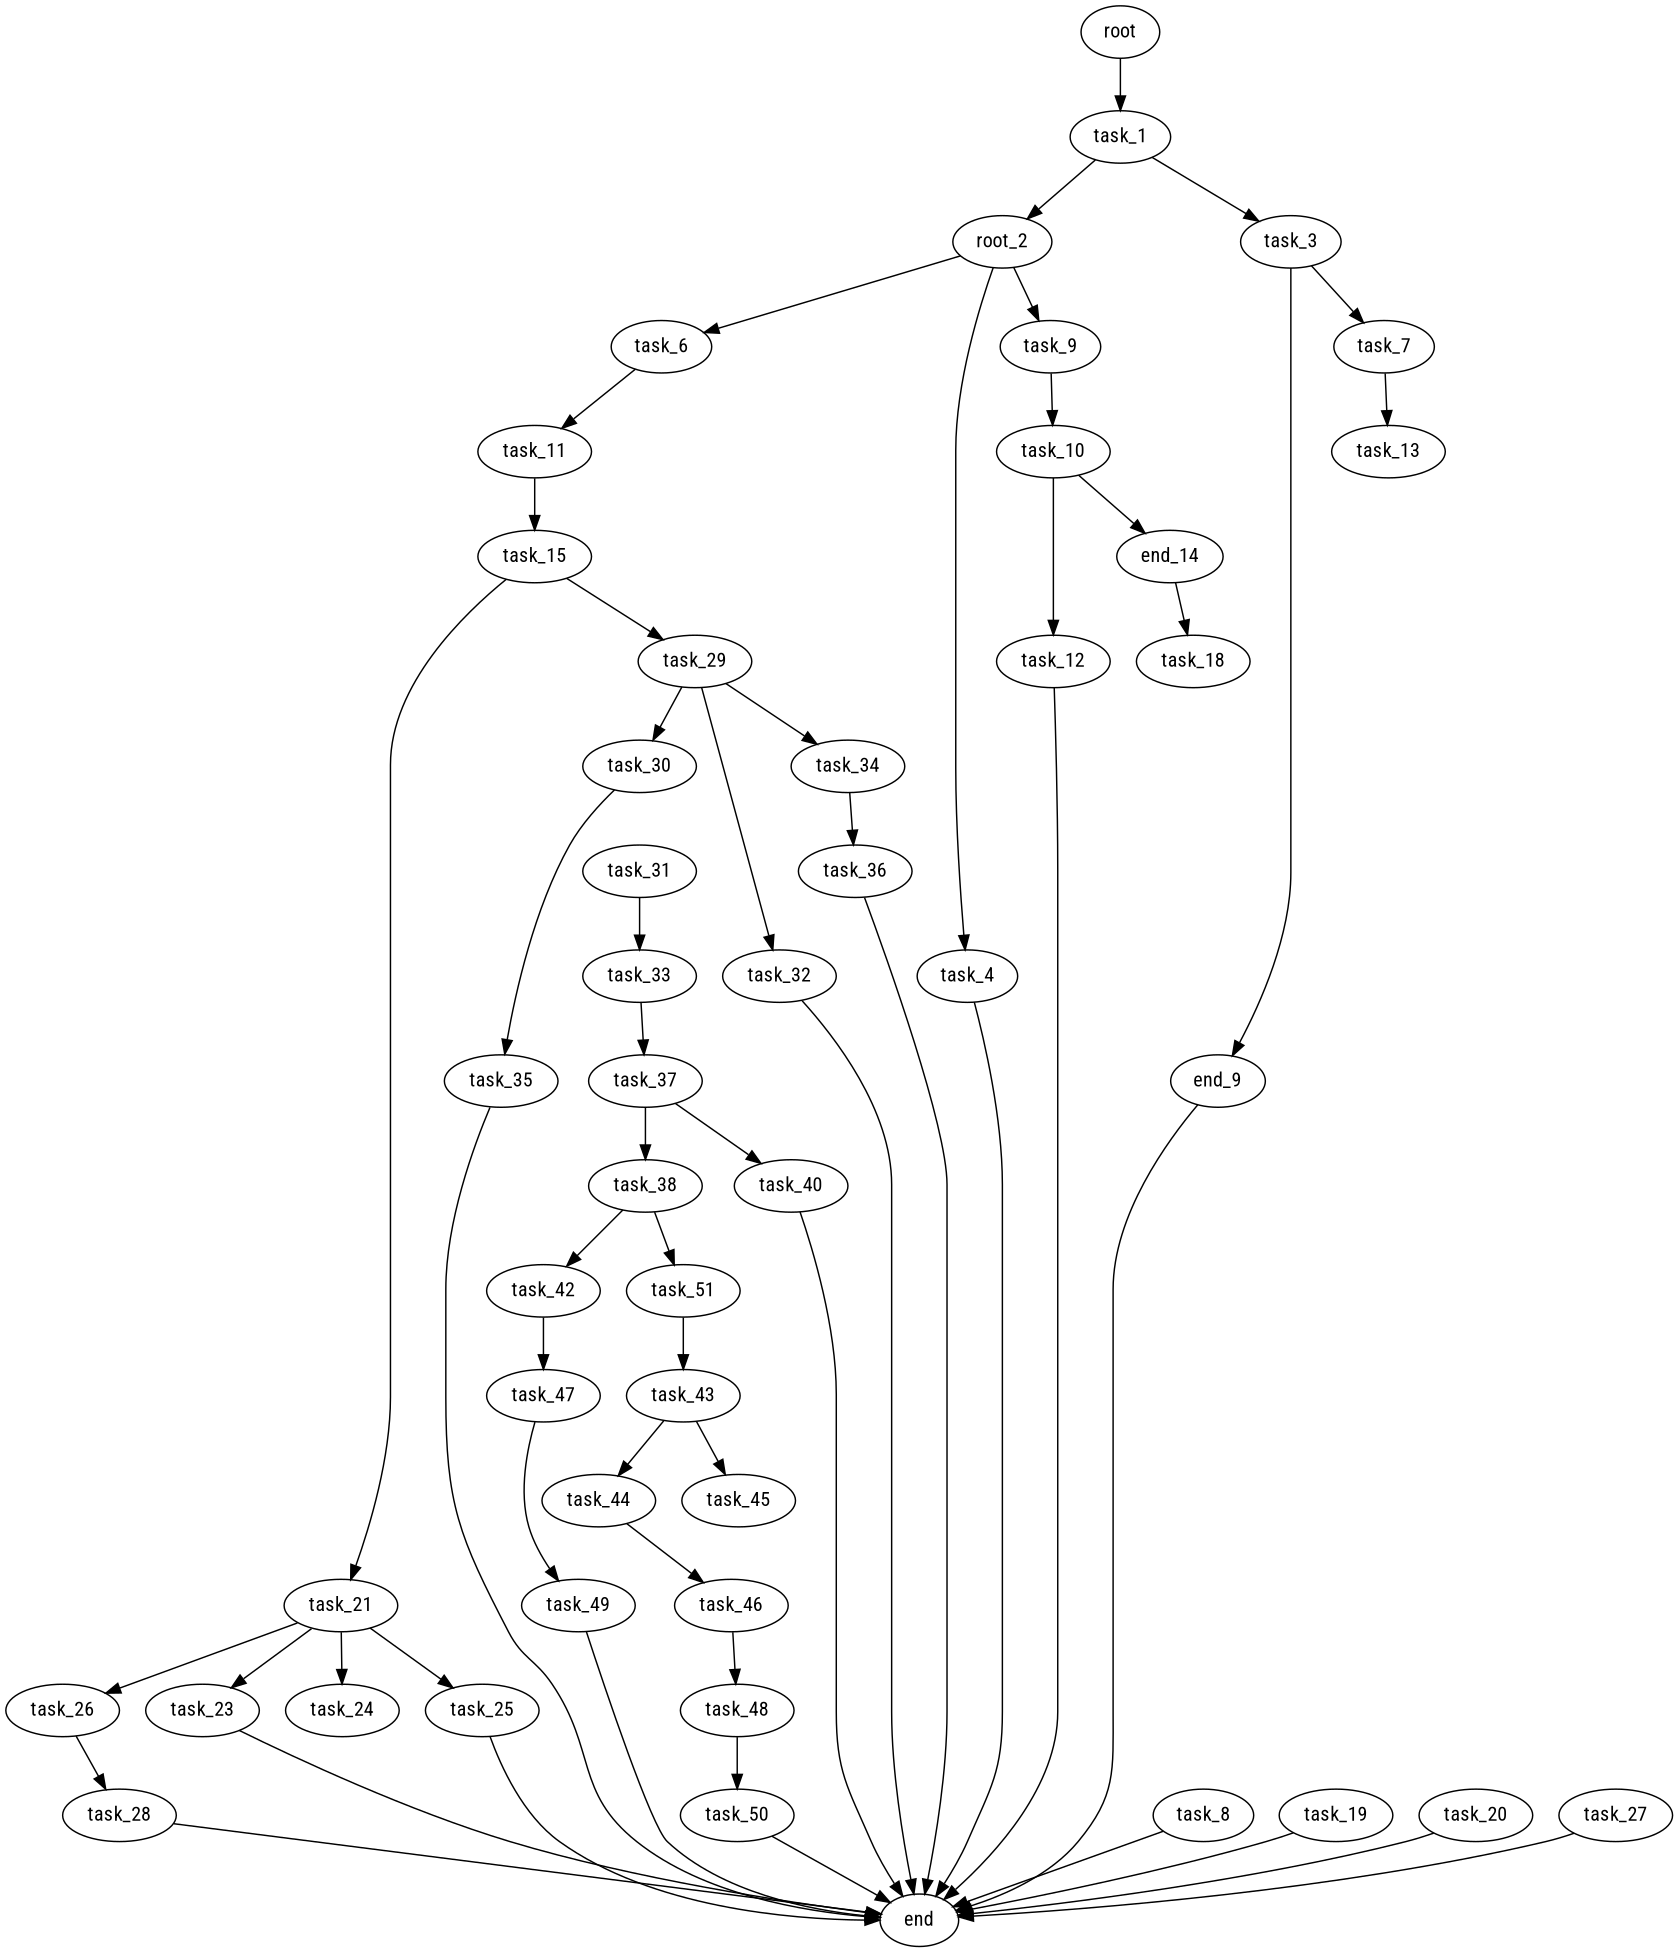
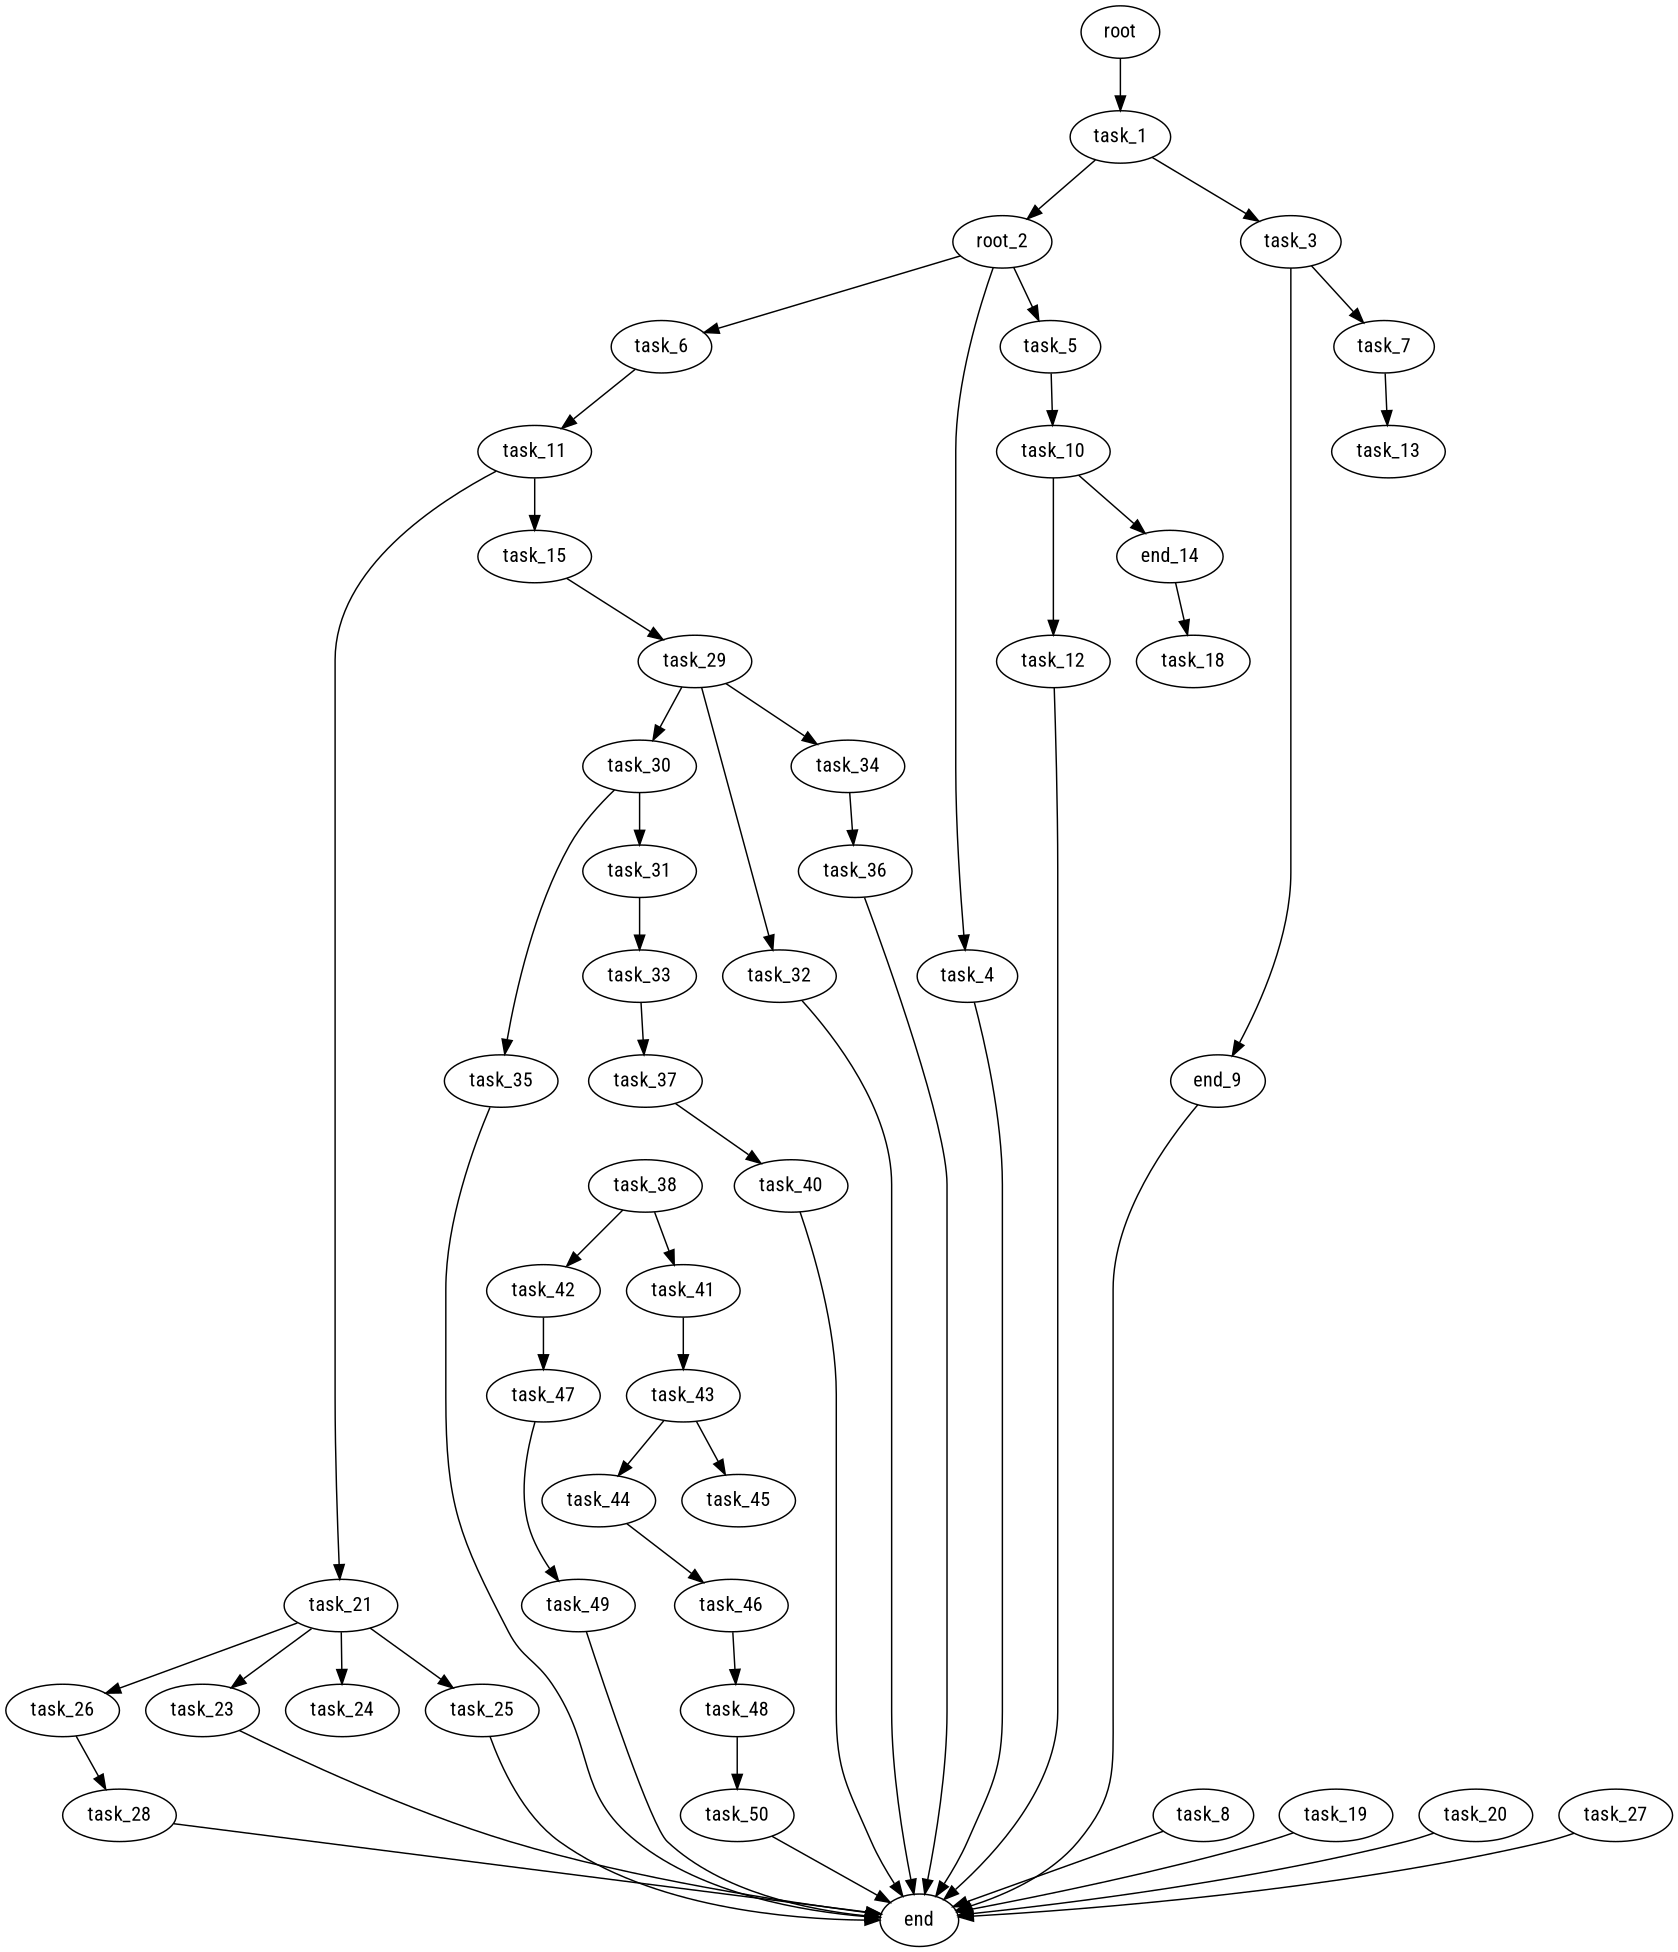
(1050, 347) -> (1050, 347)
none -> (640, 812)
(390, 1055) -> (335, 982)
(645, 1126) -> none
(683, 1291) -> (683, 1291)
